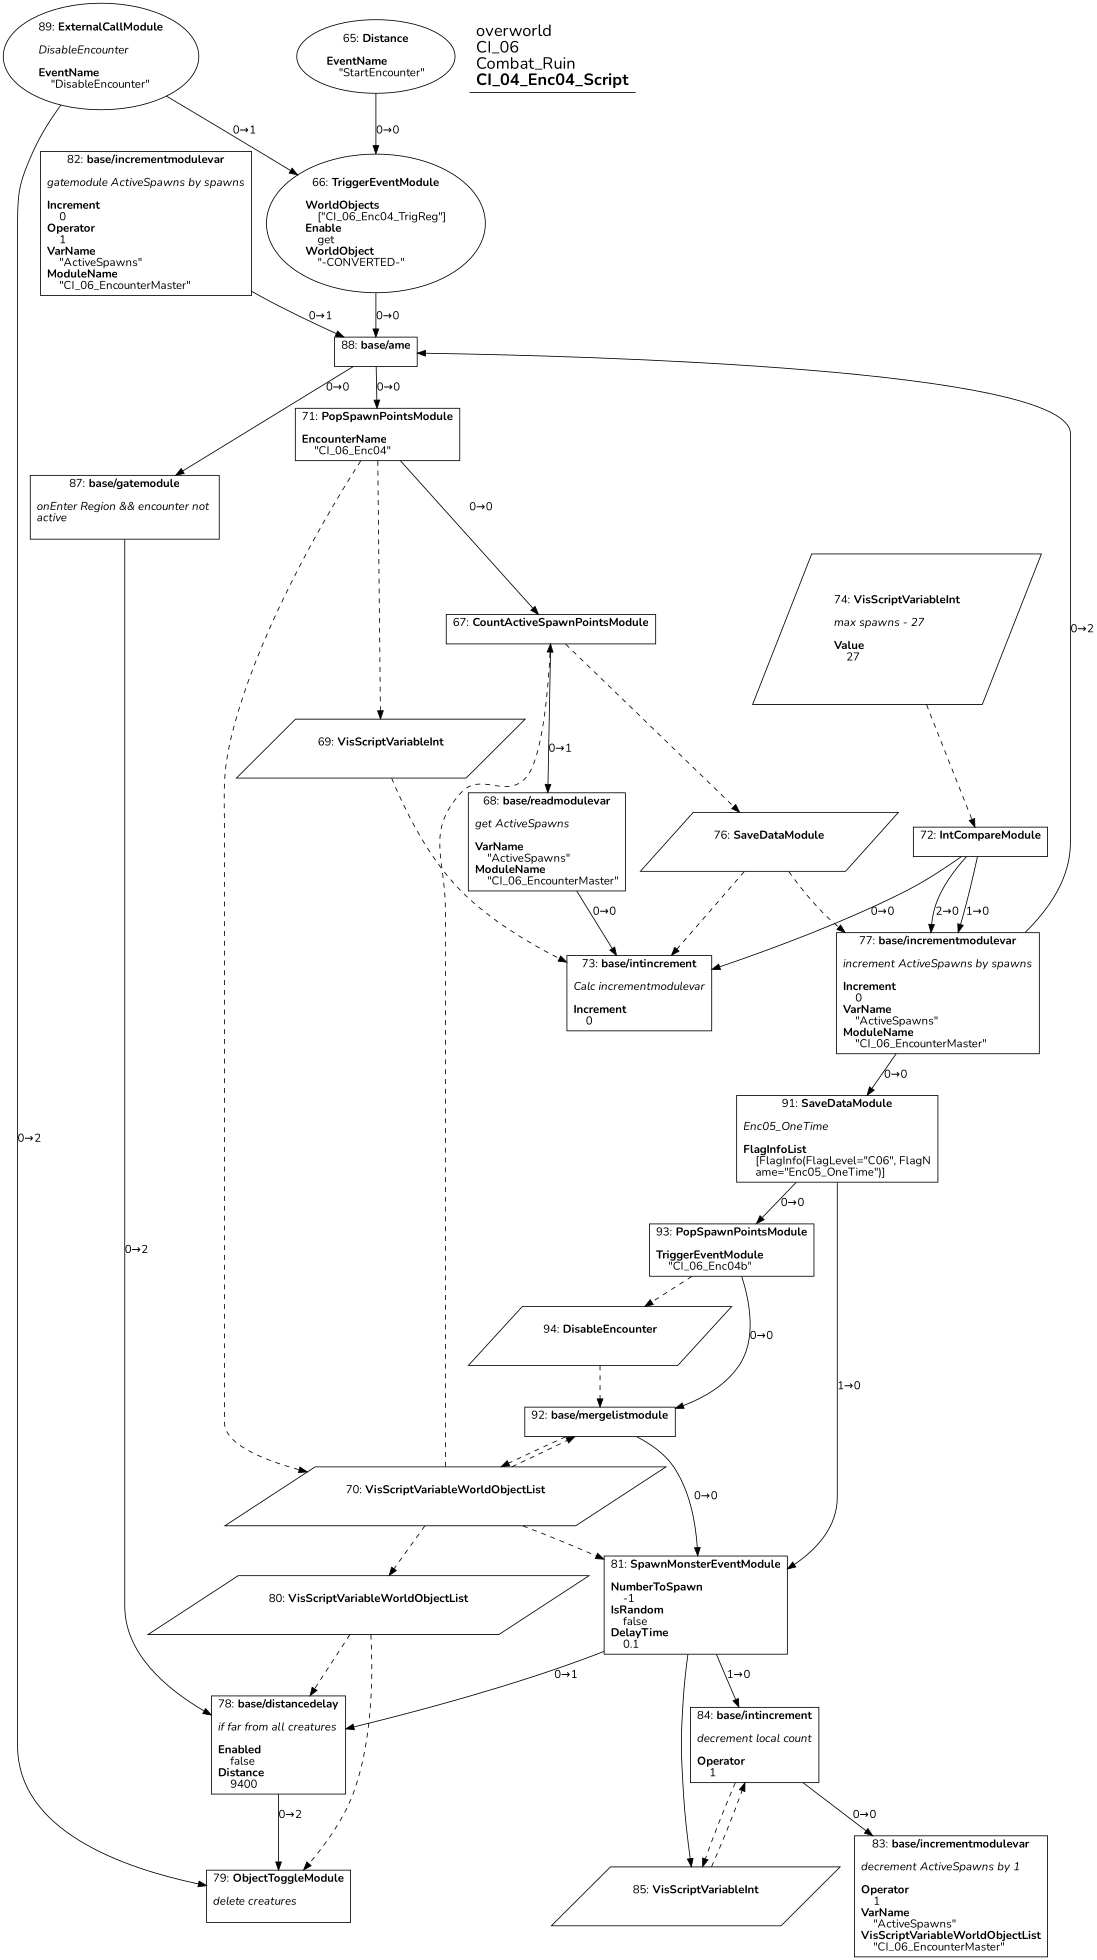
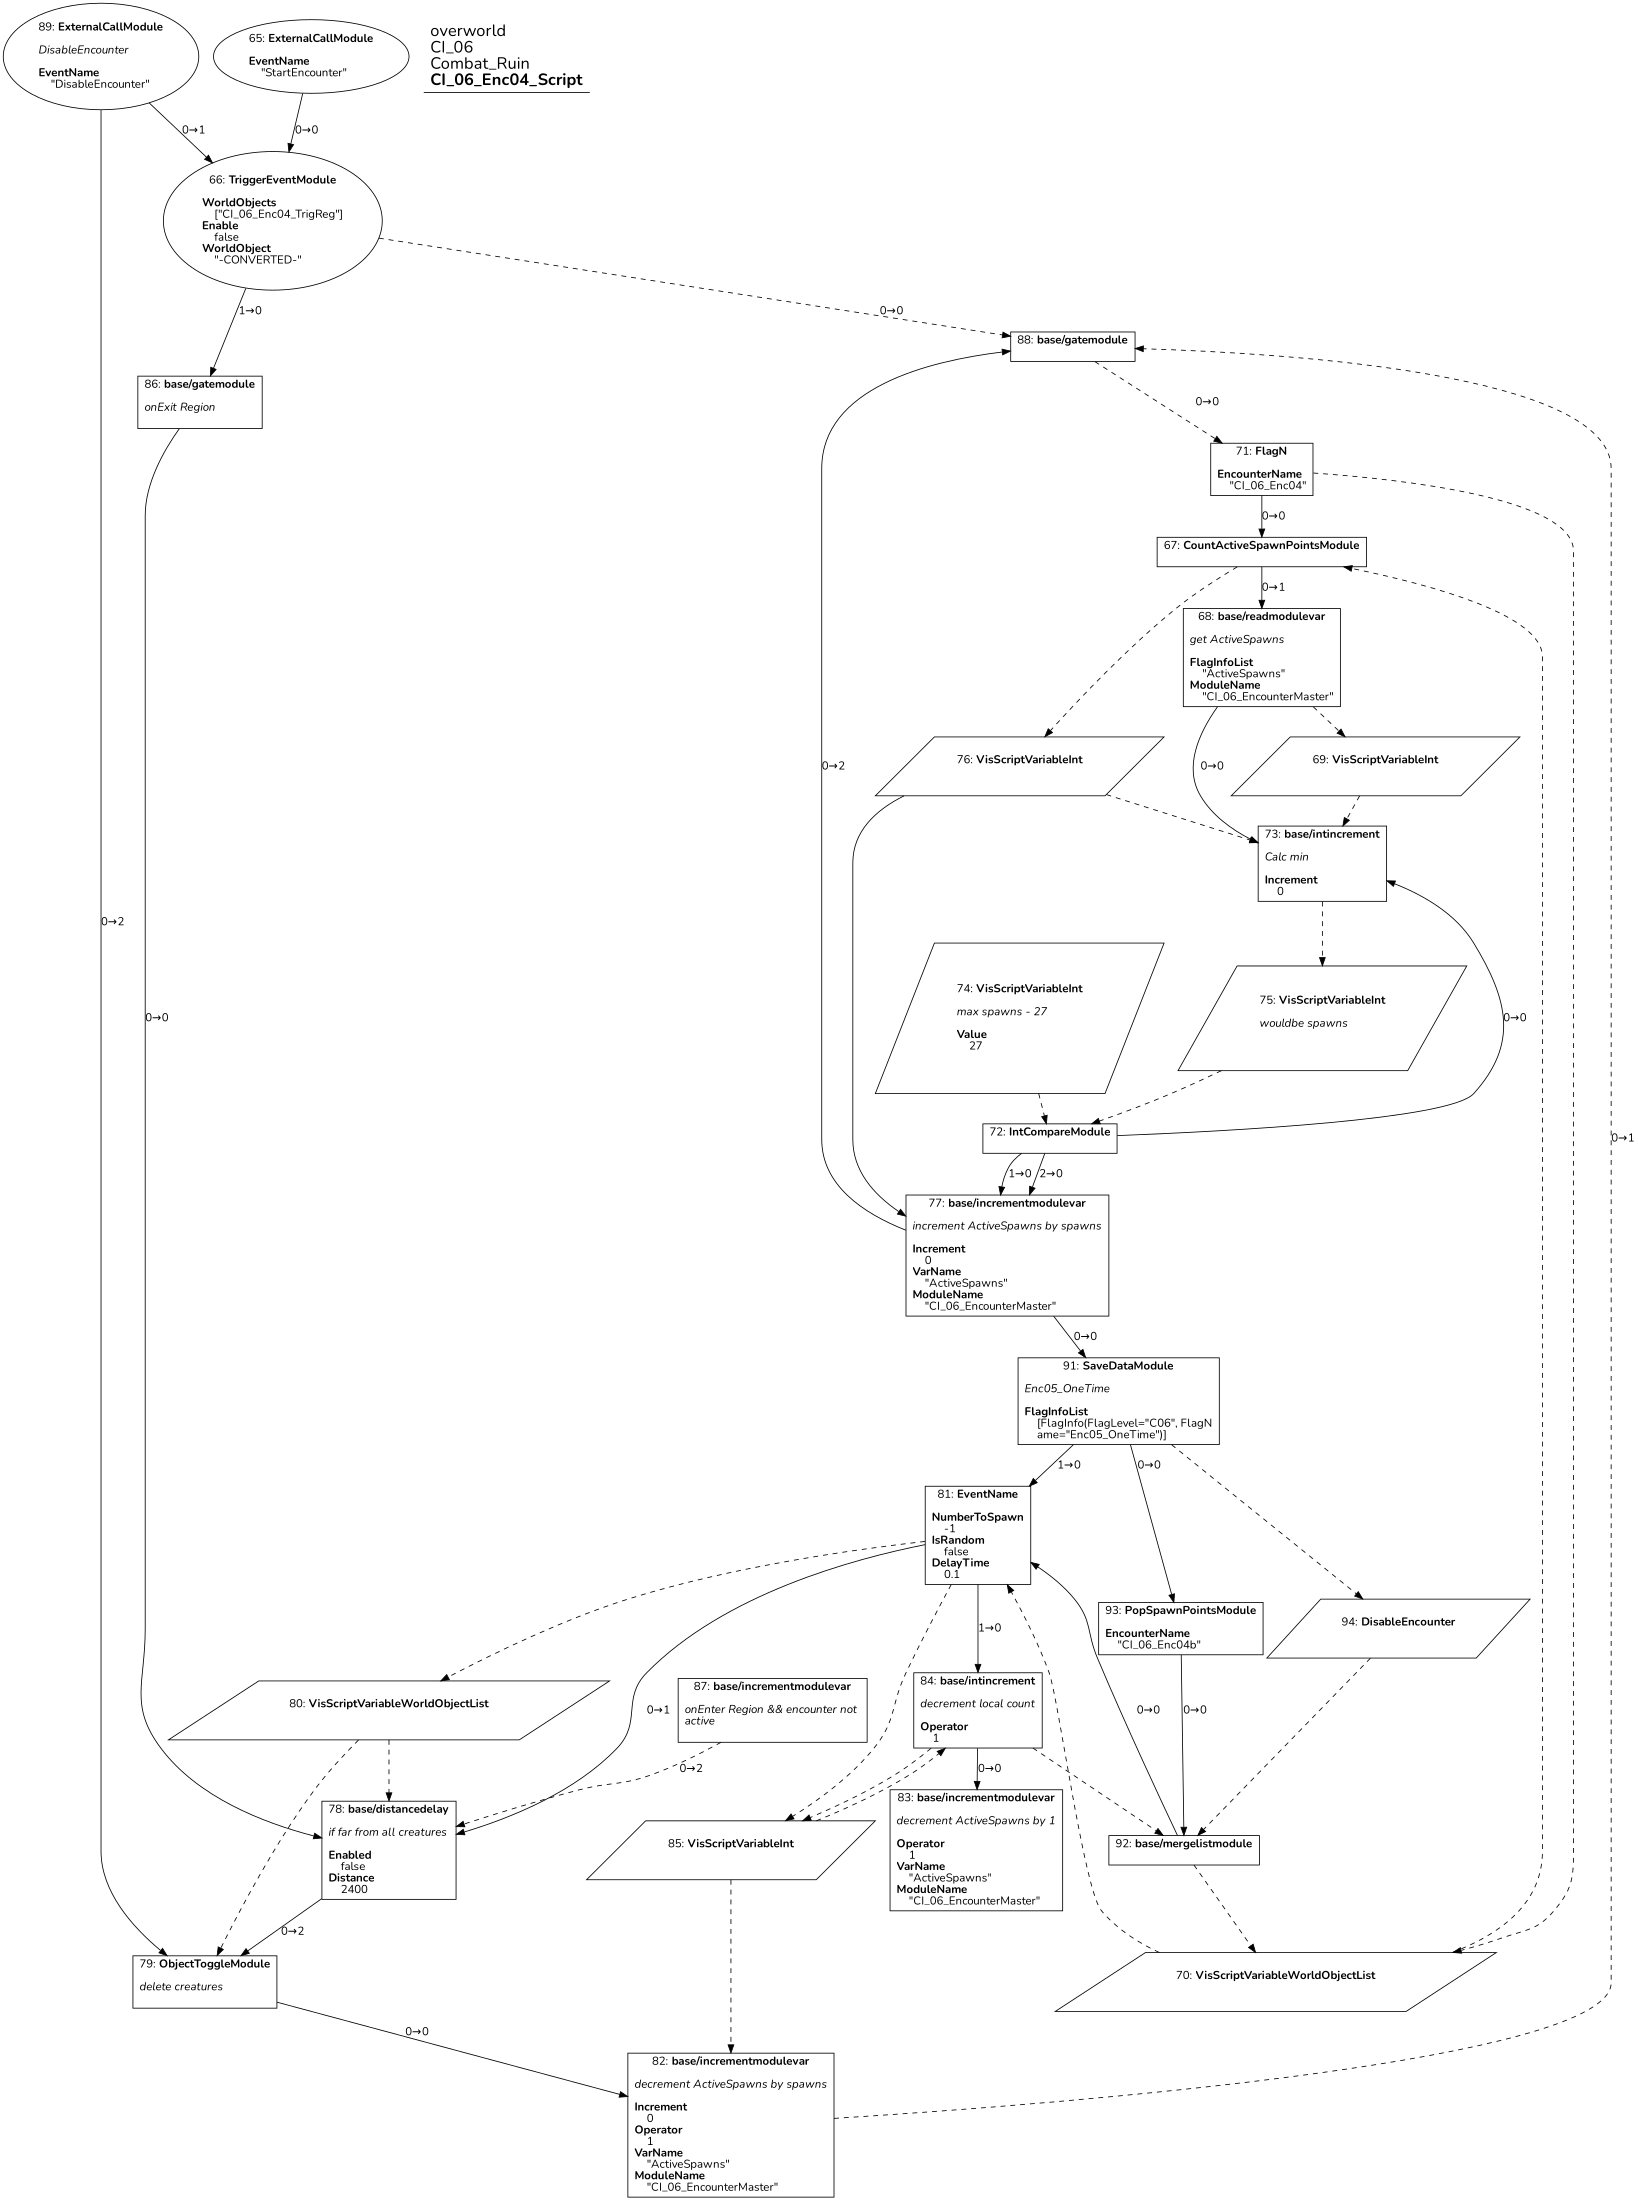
(386, 38) -> (321, 38)
(553, 80) -> (507, 80)
(146, 183) -> (731, 2084)
(320, 240) -> (221, 237)
(376, 311) -> (691, 287)
(293, 313) -> (1611, 1374)
(386, 345) -> (1083, 340)
(377, 383) -> (1155, 400)
none -> (200, 402)
(387, 416) -> (1272, 451)
(268, 419) -> none
(135, 484) -> (782, 1687)
(379, 586) -> (1326, 719)
(779, 835) -> (1030, 760)
(499, 847) -> (1222, 662)
(812, 901) -> (853, 1001)
(639, 987) -> (1287, 857)
none -> (1322, 1018)
(125, 1142) -> (594, 1787)
(710, 1255) -> (1148, 1633)
(672, 1289) -> (1264, 1519)
(540, 1454) -> (1094, 1789)
(409, 1547) -> (679, 1585)
(706, 1564) -> (988, 1494)
(682, 1757) -> (892, 1715)
(238, 1784) -> (348, 1890)
(951, 1936) -> (932, 1890)
none -> (731, 1962)
none -> (448, 2048)
